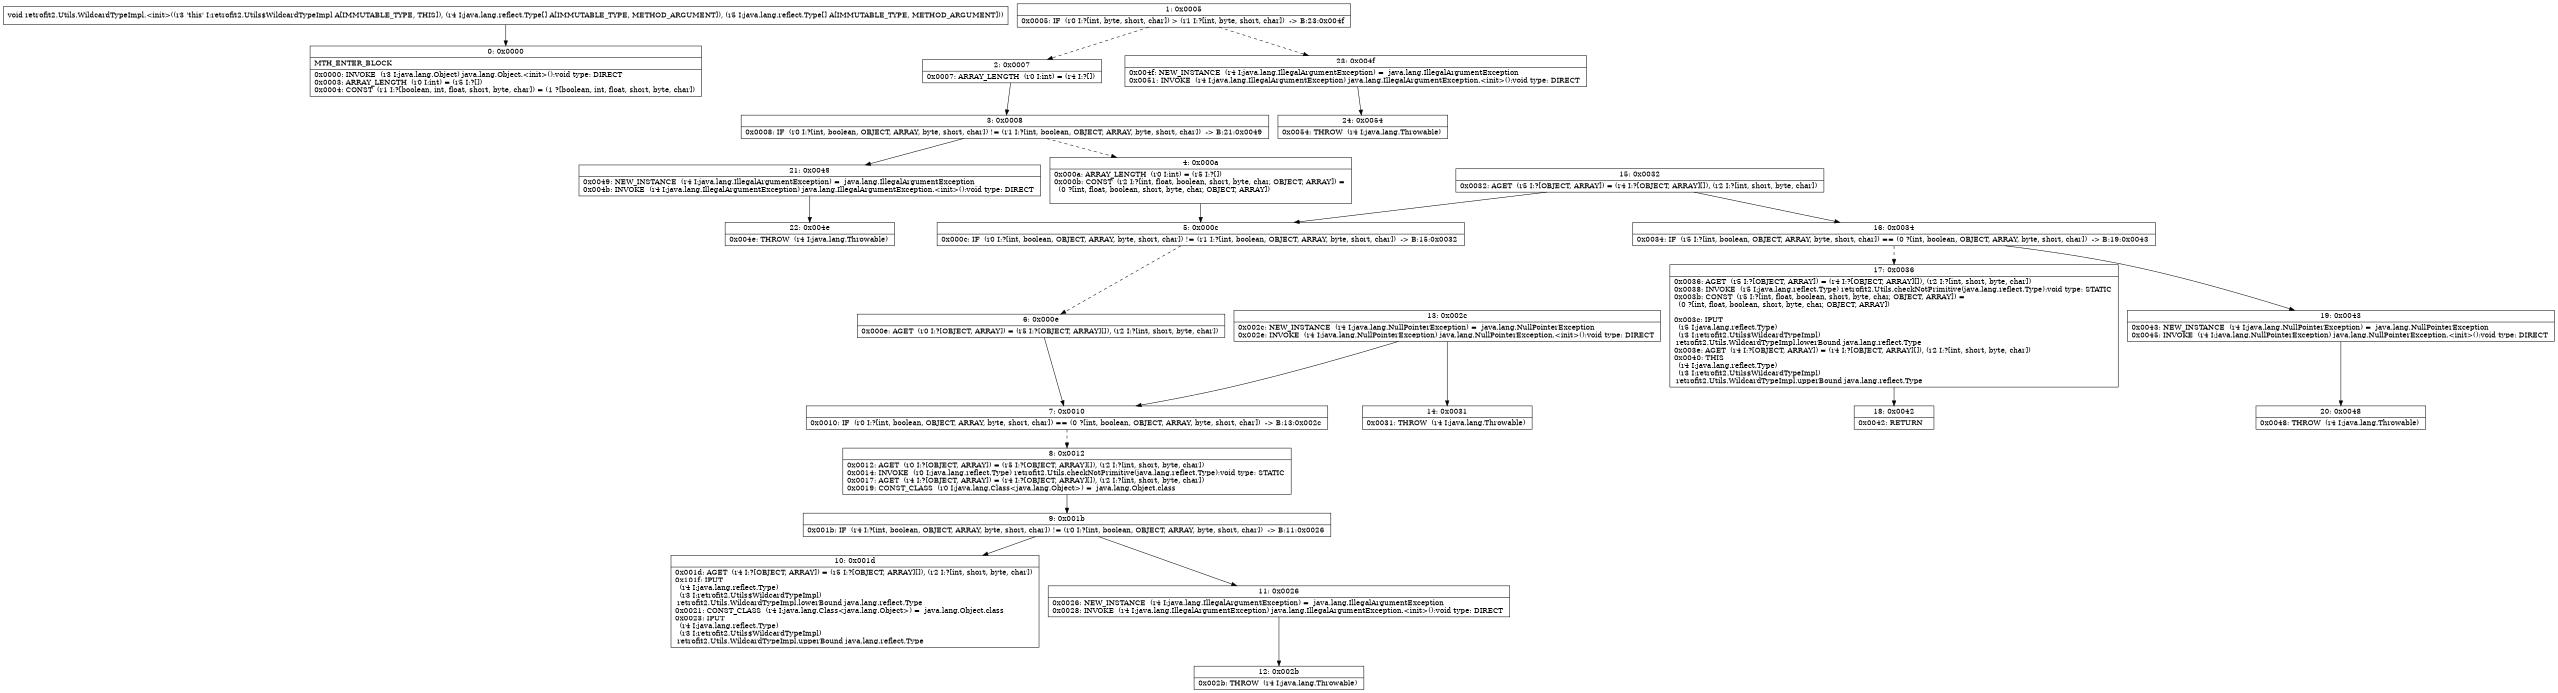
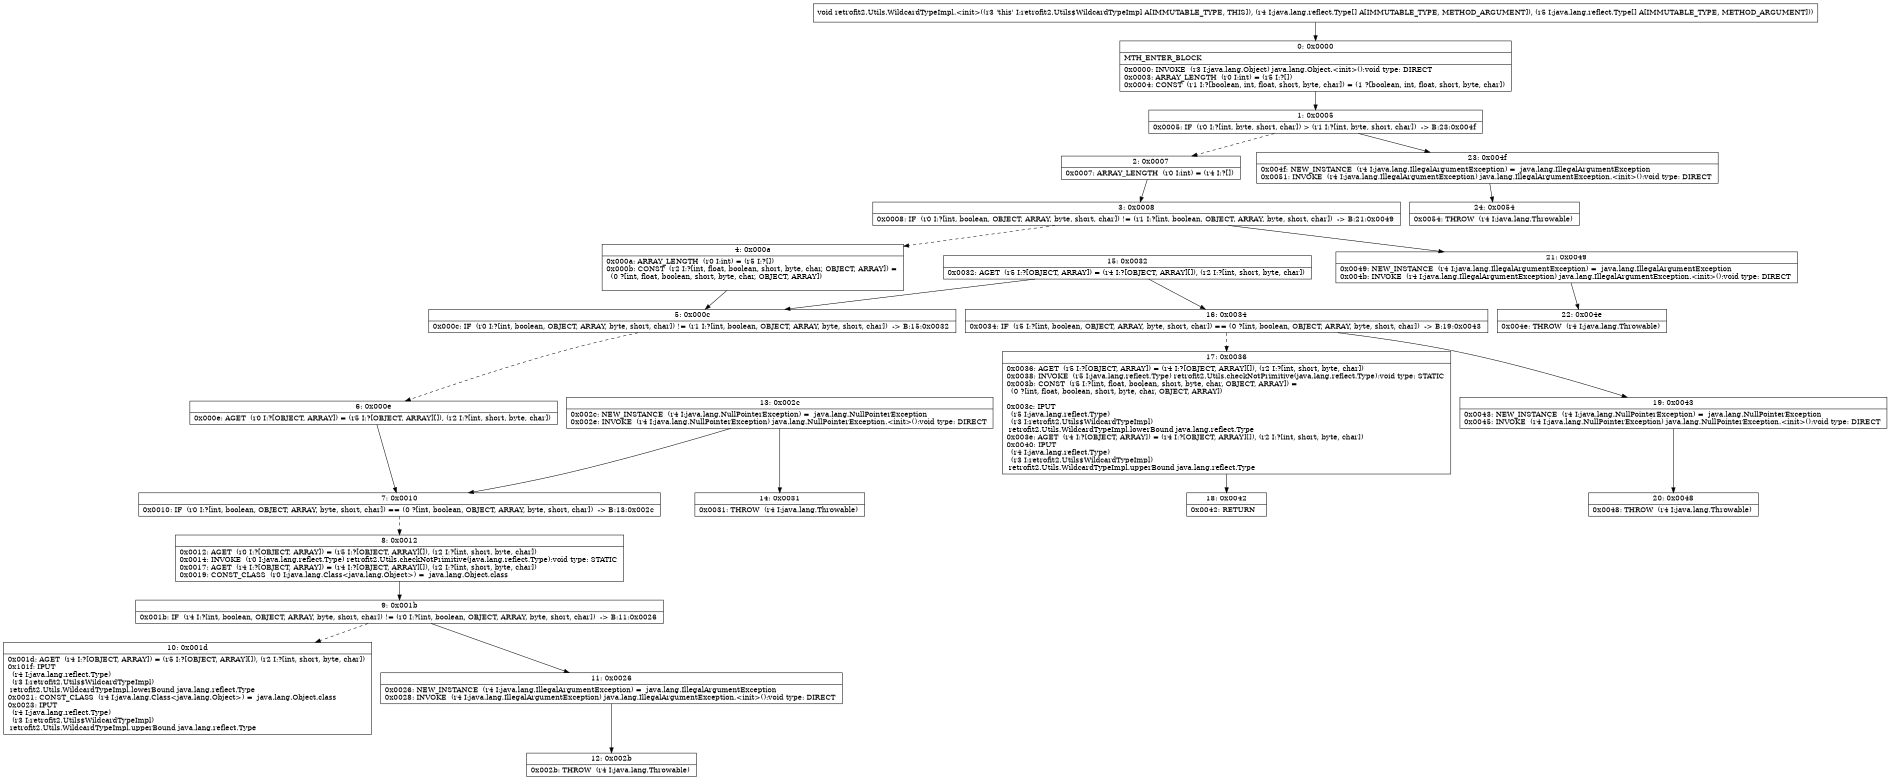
(1261, 41) -> (1392, 142)
none -> (1316, 98)
(1701, 358) -> (1034, 445)
(1012, 545) -> (344, 632)
